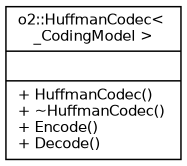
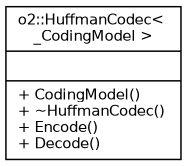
(85, 95) -> (79, 95)
